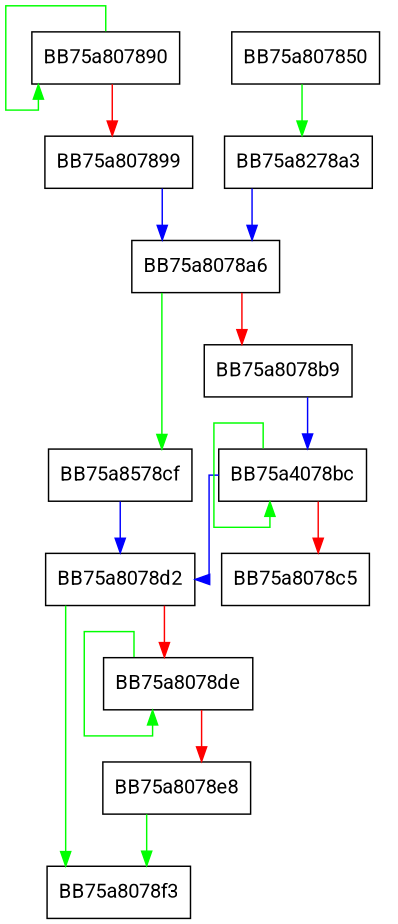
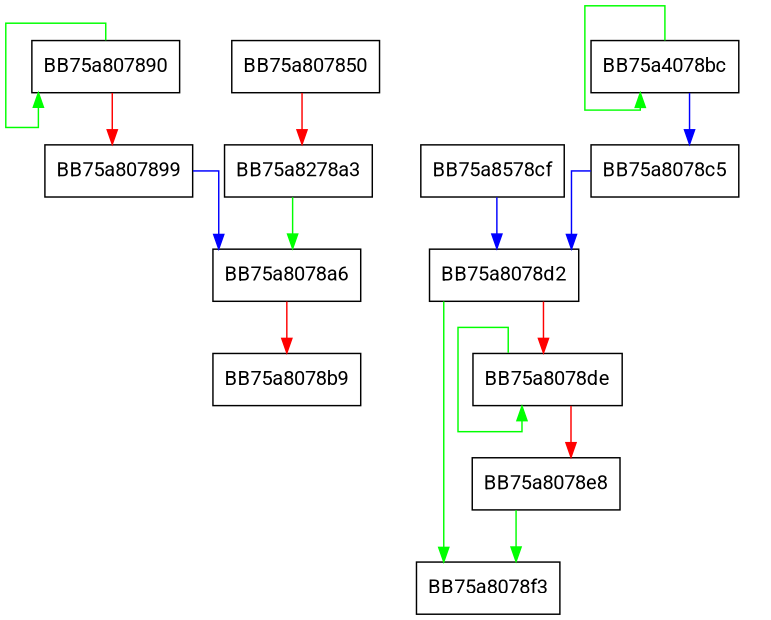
(302, 103) -> (302, 111)
(252, 207) -> (293, 216)
(162, 364) -> none
(308, 416) -> none
(318, 520) -> (690, 111)
(209, 535) -> (571, 193)
